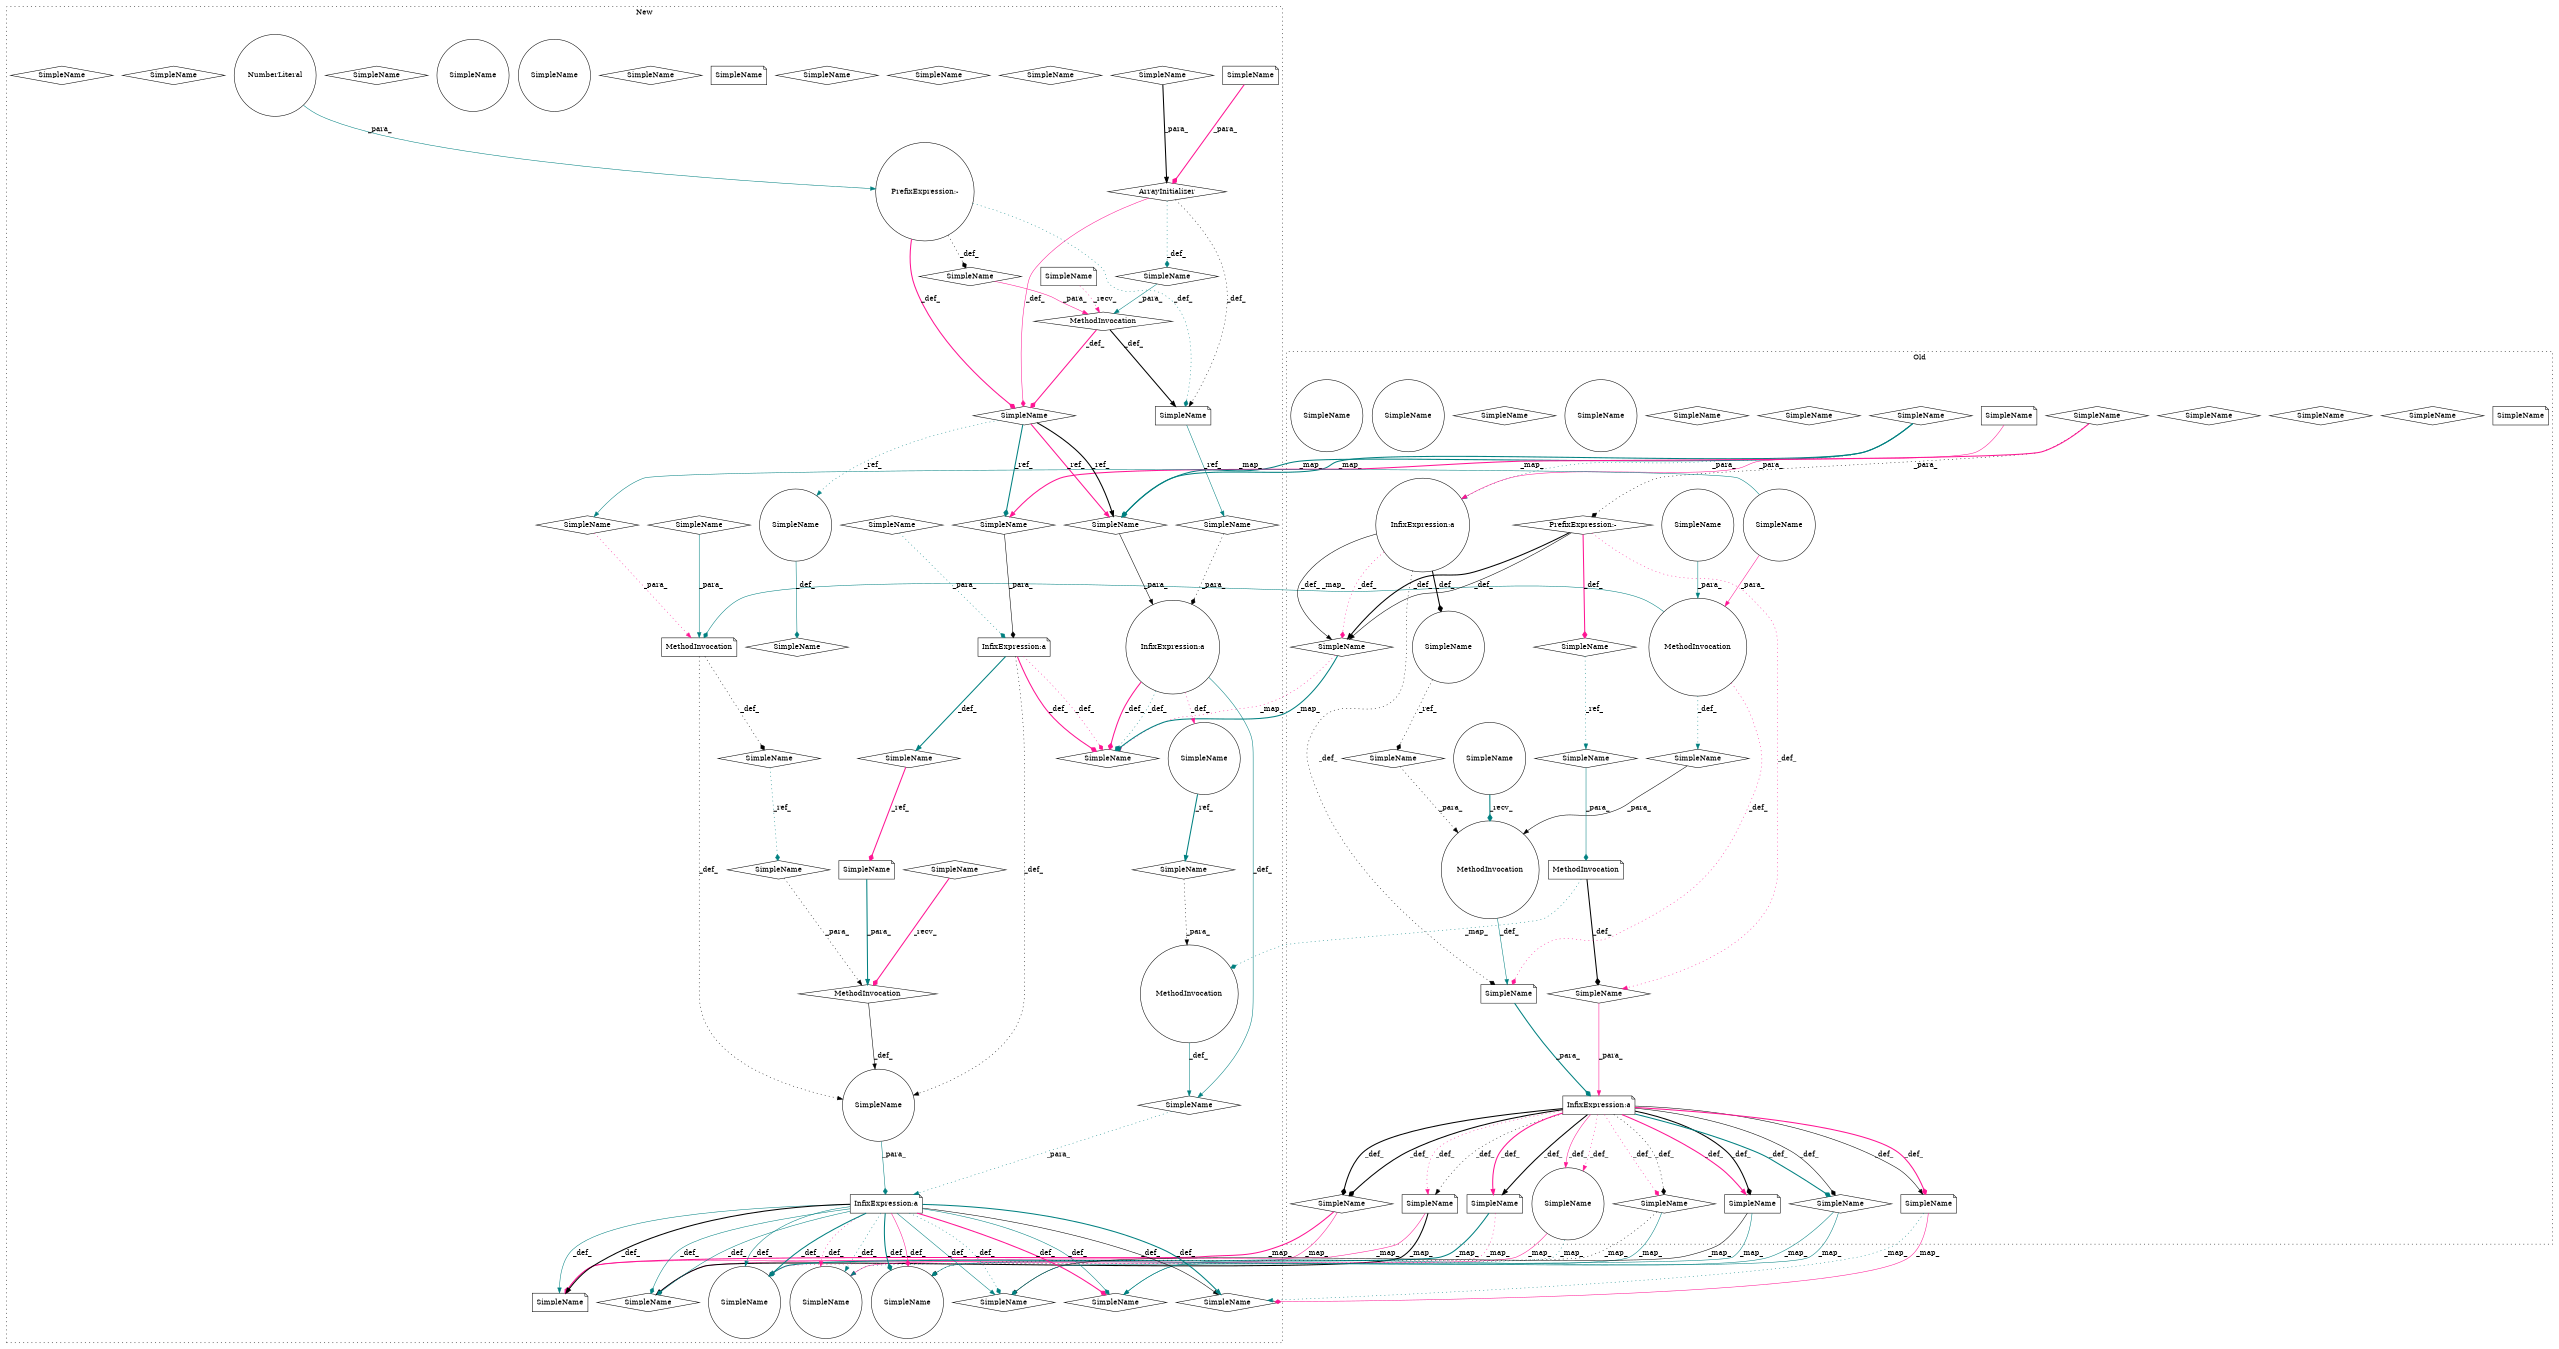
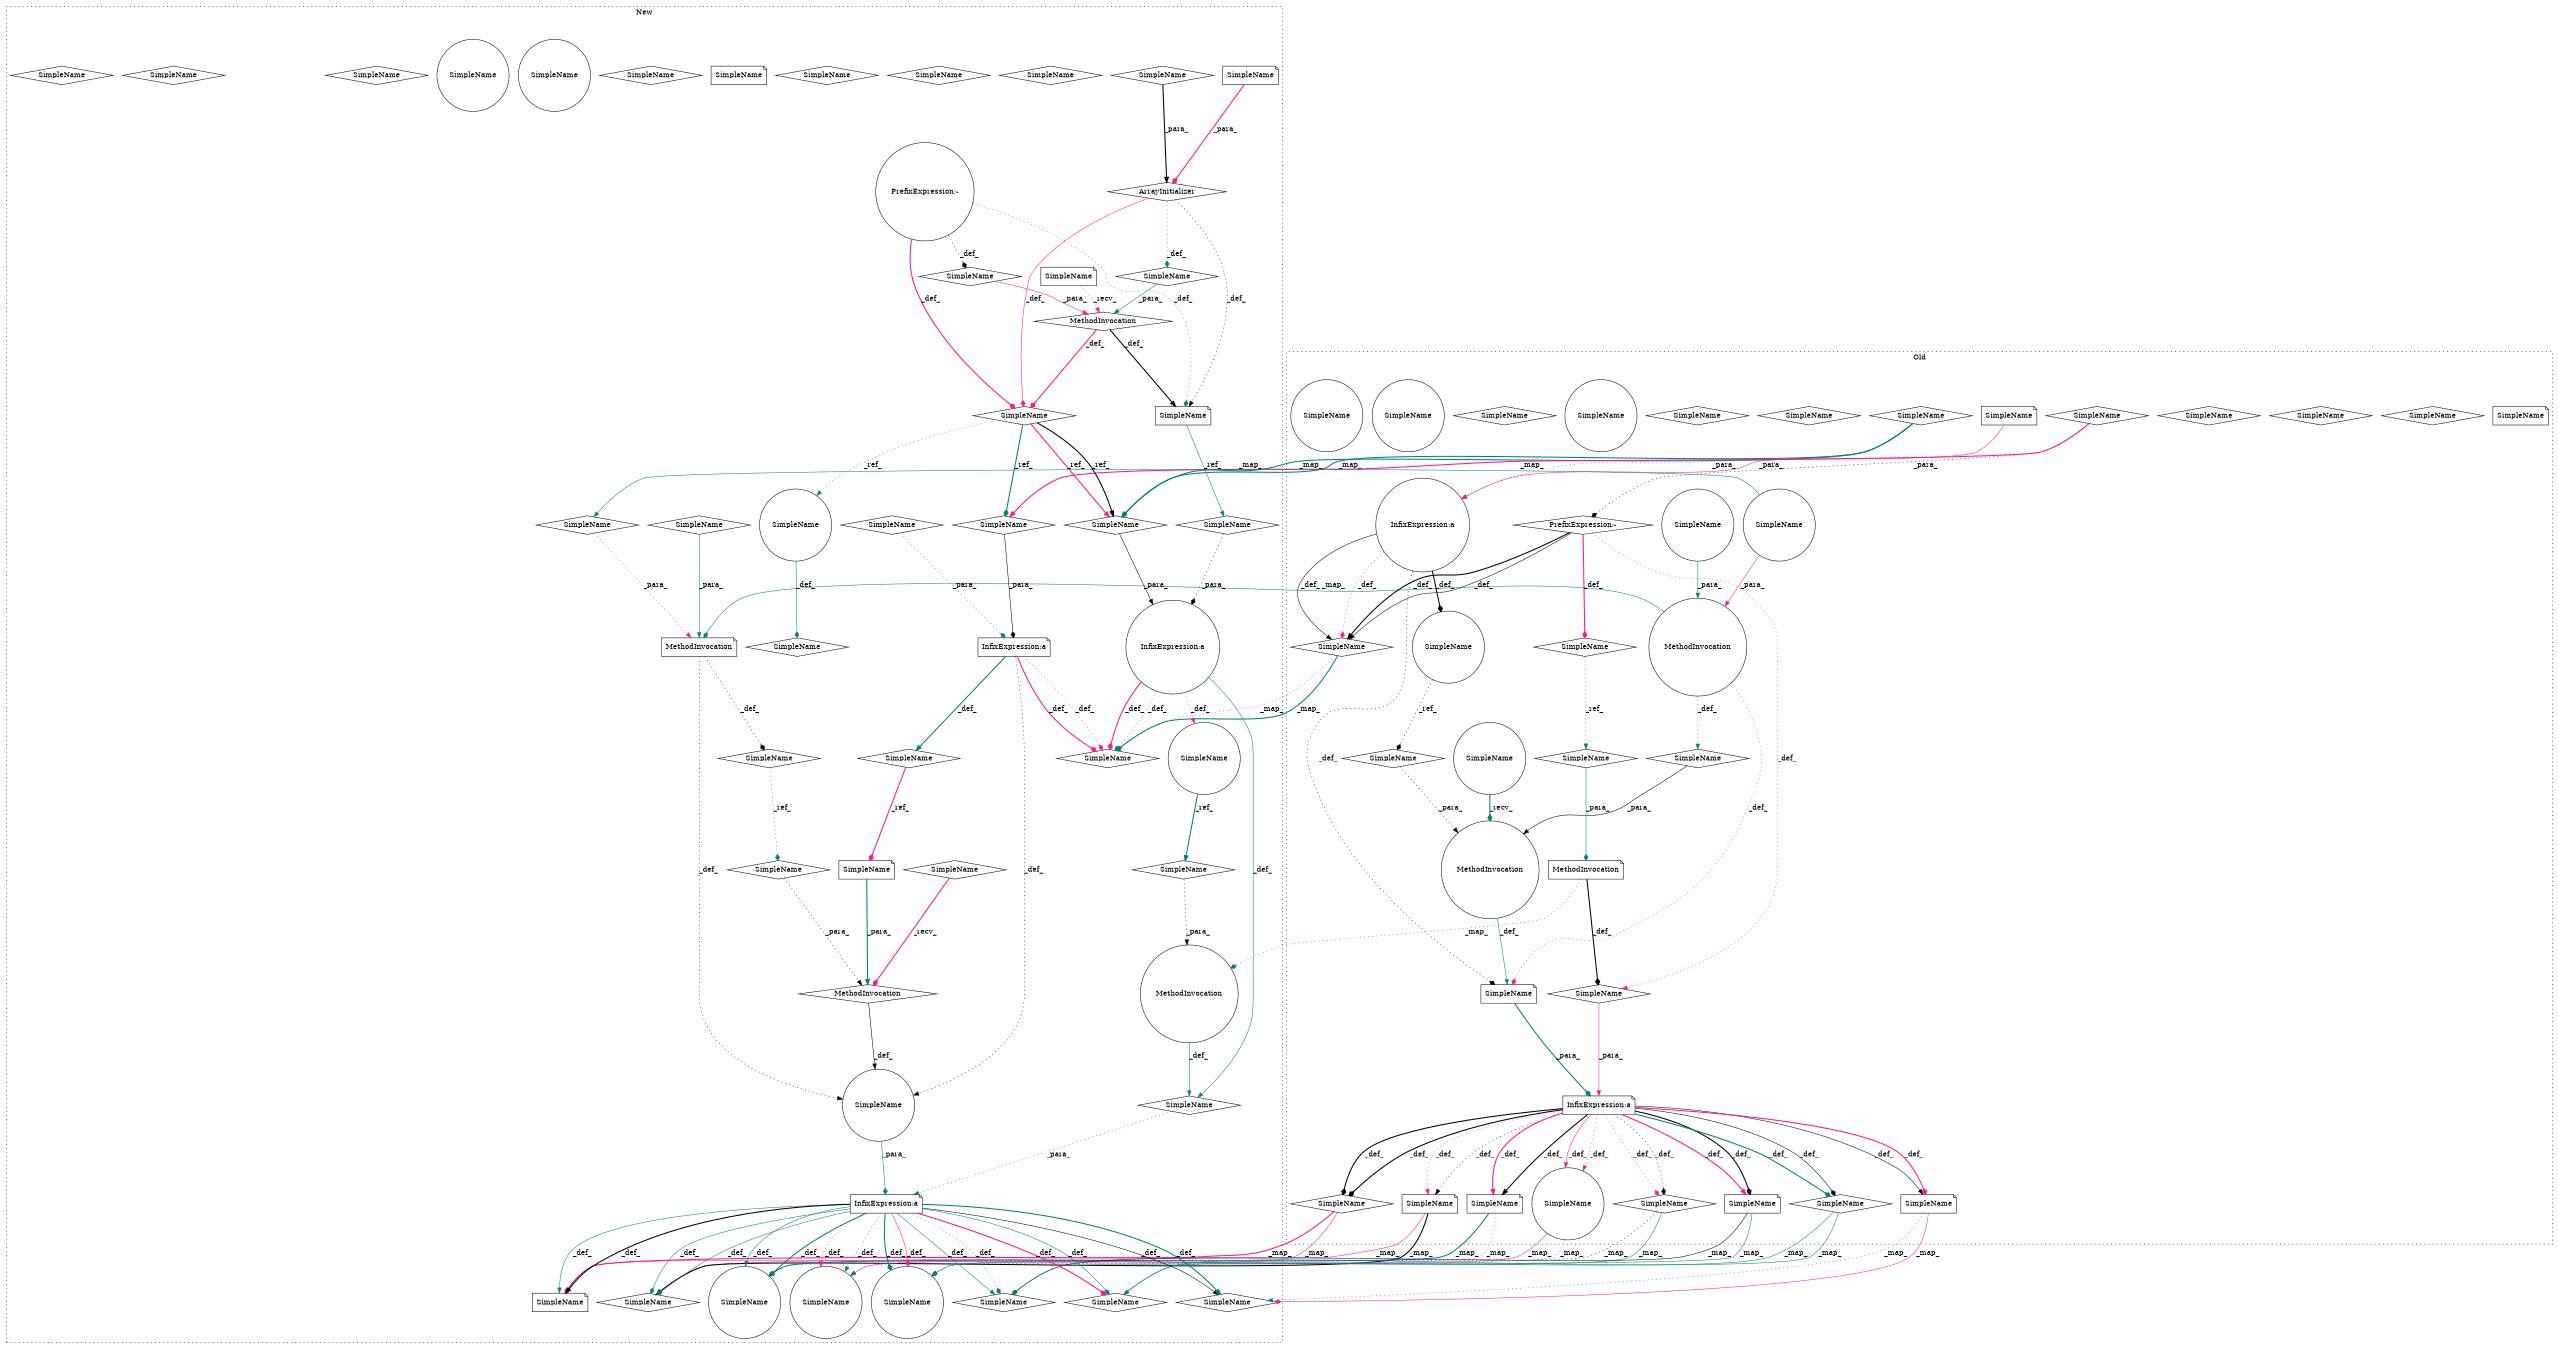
(275, 75) -> none
